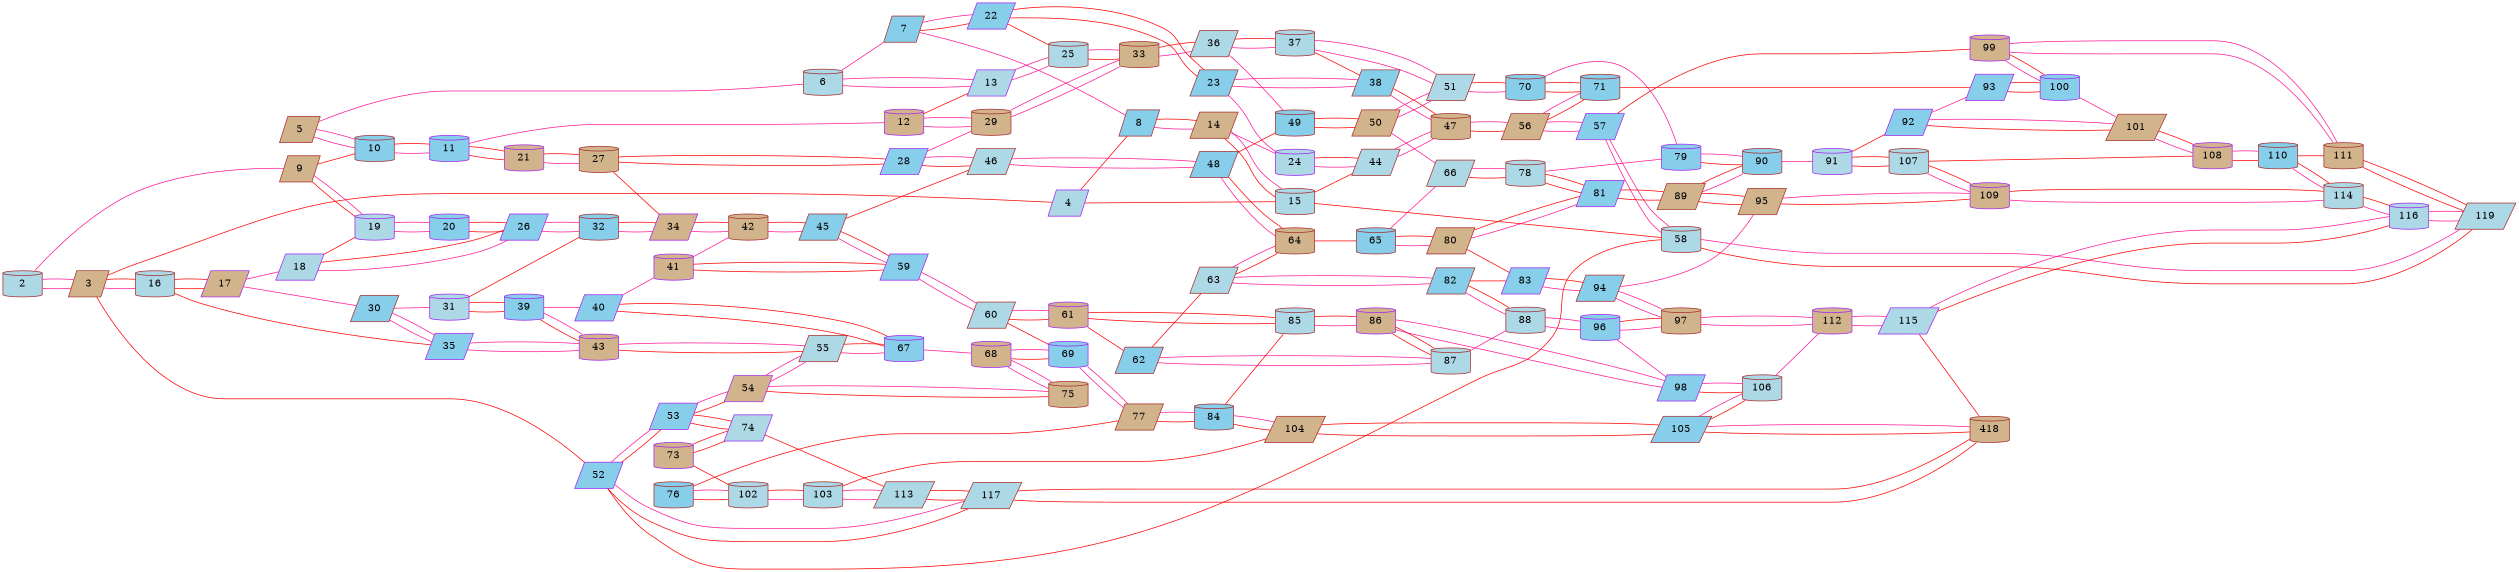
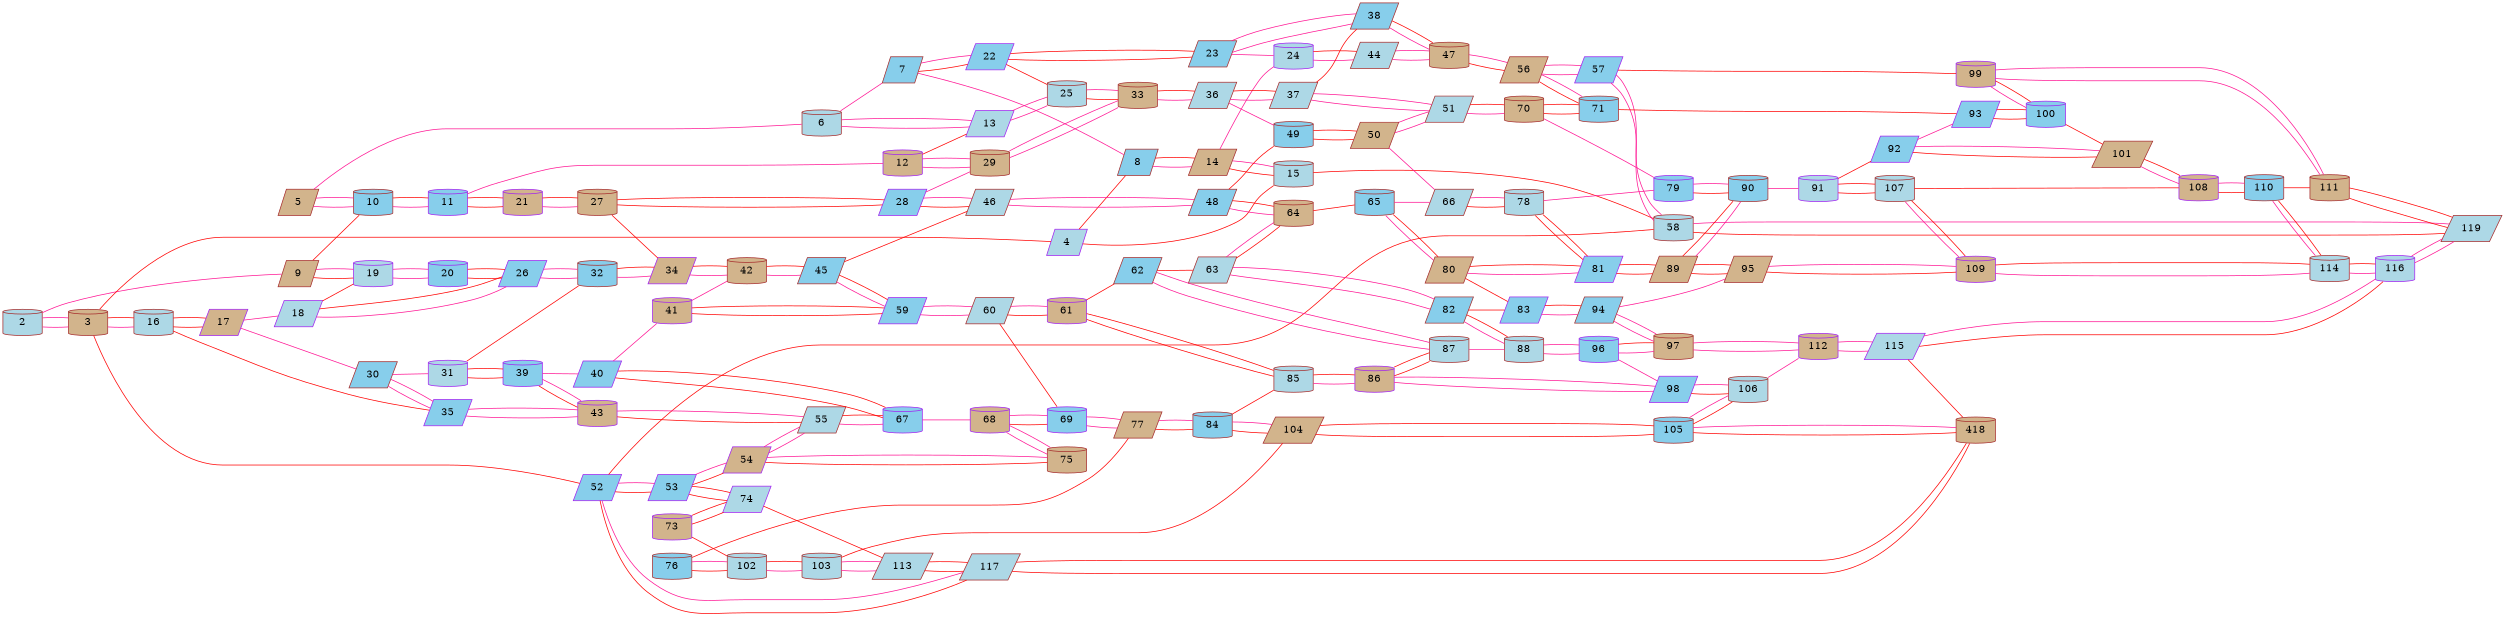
(1295, 43) -> (1294, 95)
(1525, 87) -> (1524, 109)
(2098, 107) -> (2084, 134)
(1334, 183) -> none
(89, 284) -> (88, 322)
(1681, 429) -> (1674, 430)
